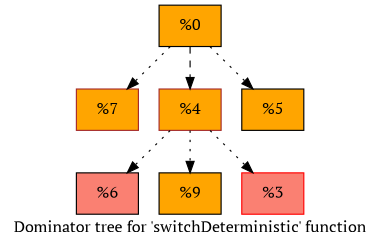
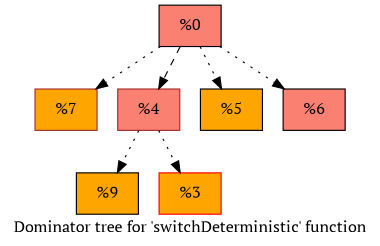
(190, 26) -> (190, 26)
(190, 110) -> (149, 110)
(153, 148) -> (247, 64)
(273, 194) -> (190, 194)
